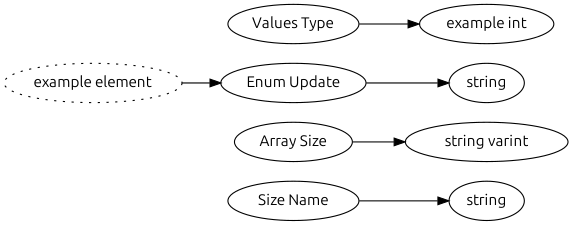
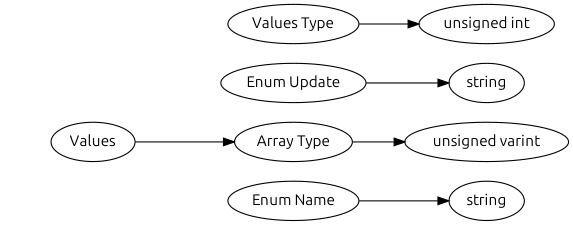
(487, 24) -> (487, 24)
(93, 83) -> none
none -> (93, 142)
(293, 142) -> (293, 142)
(487, 142) -> (487, 142)
(293, 201) -> (293, 201)
